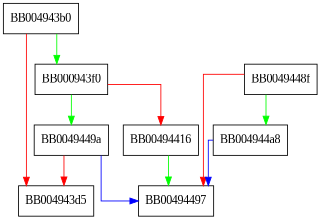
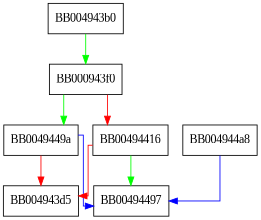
(281, 79) -> none
(26, 106) -> (88, 169)
